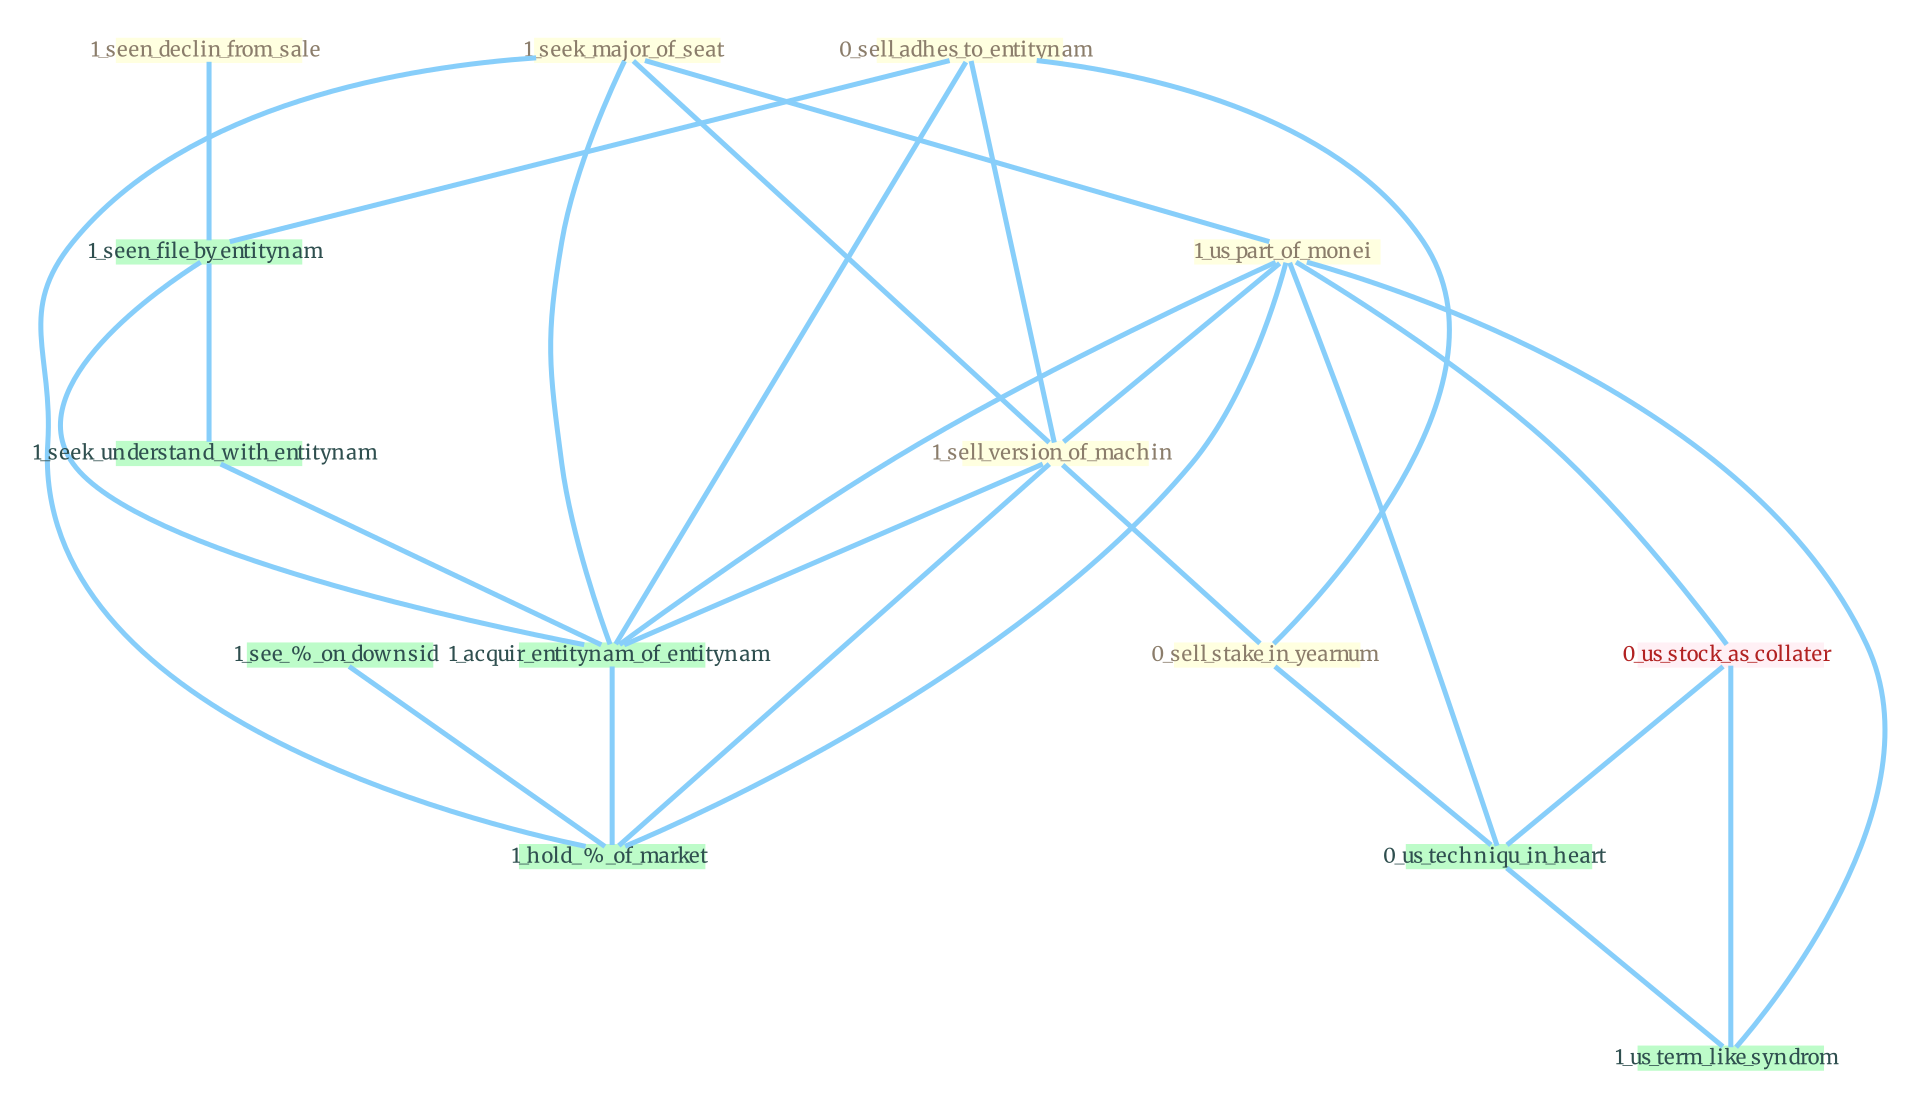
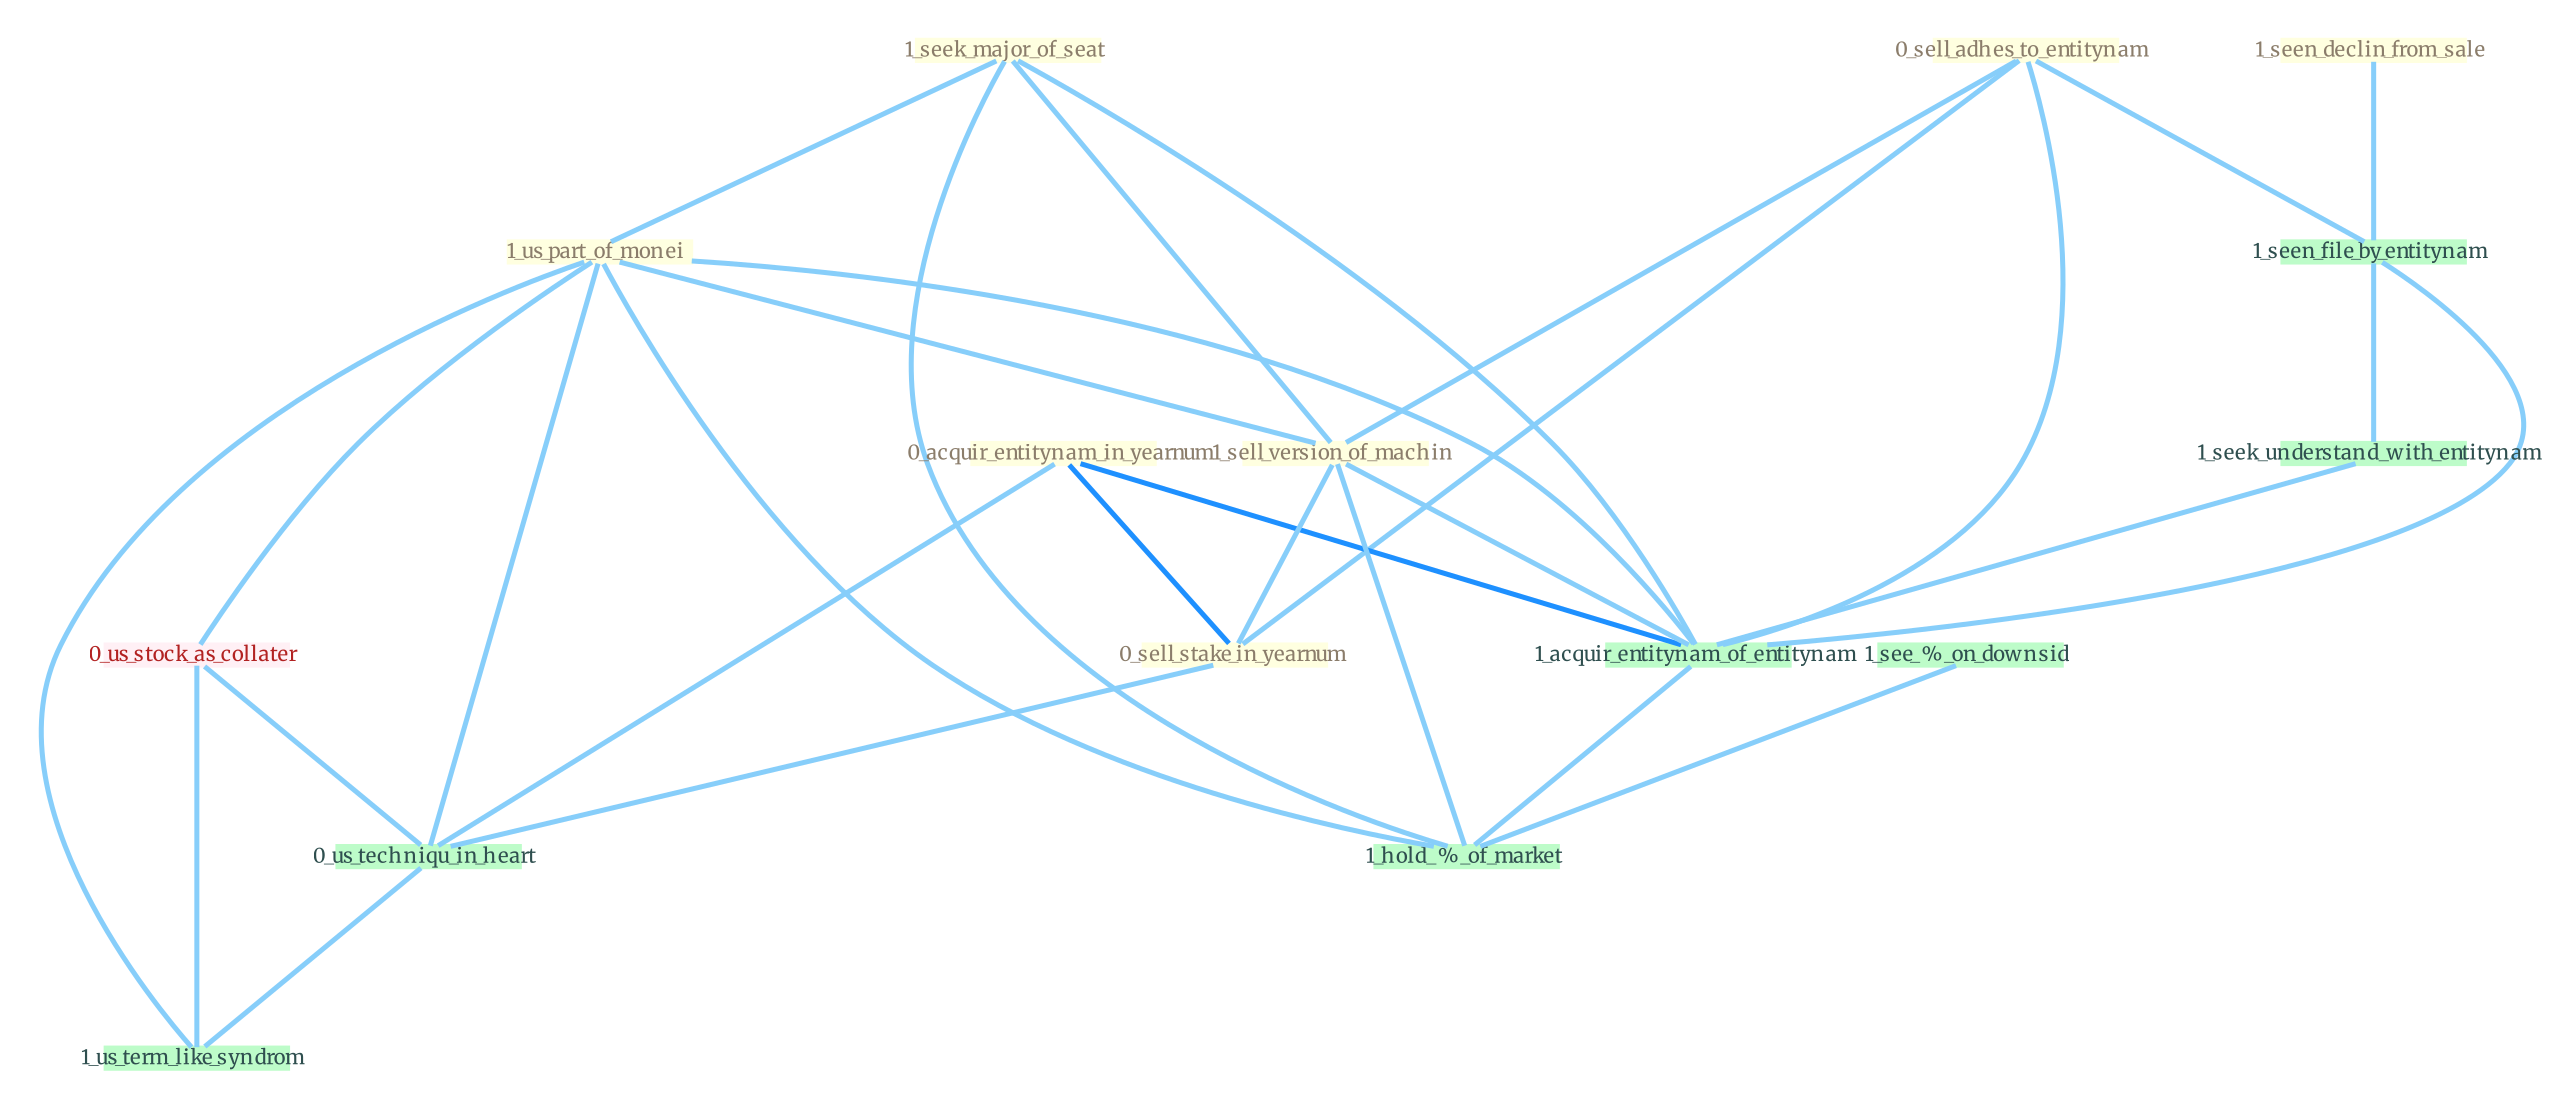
none -> (1064, 454)
